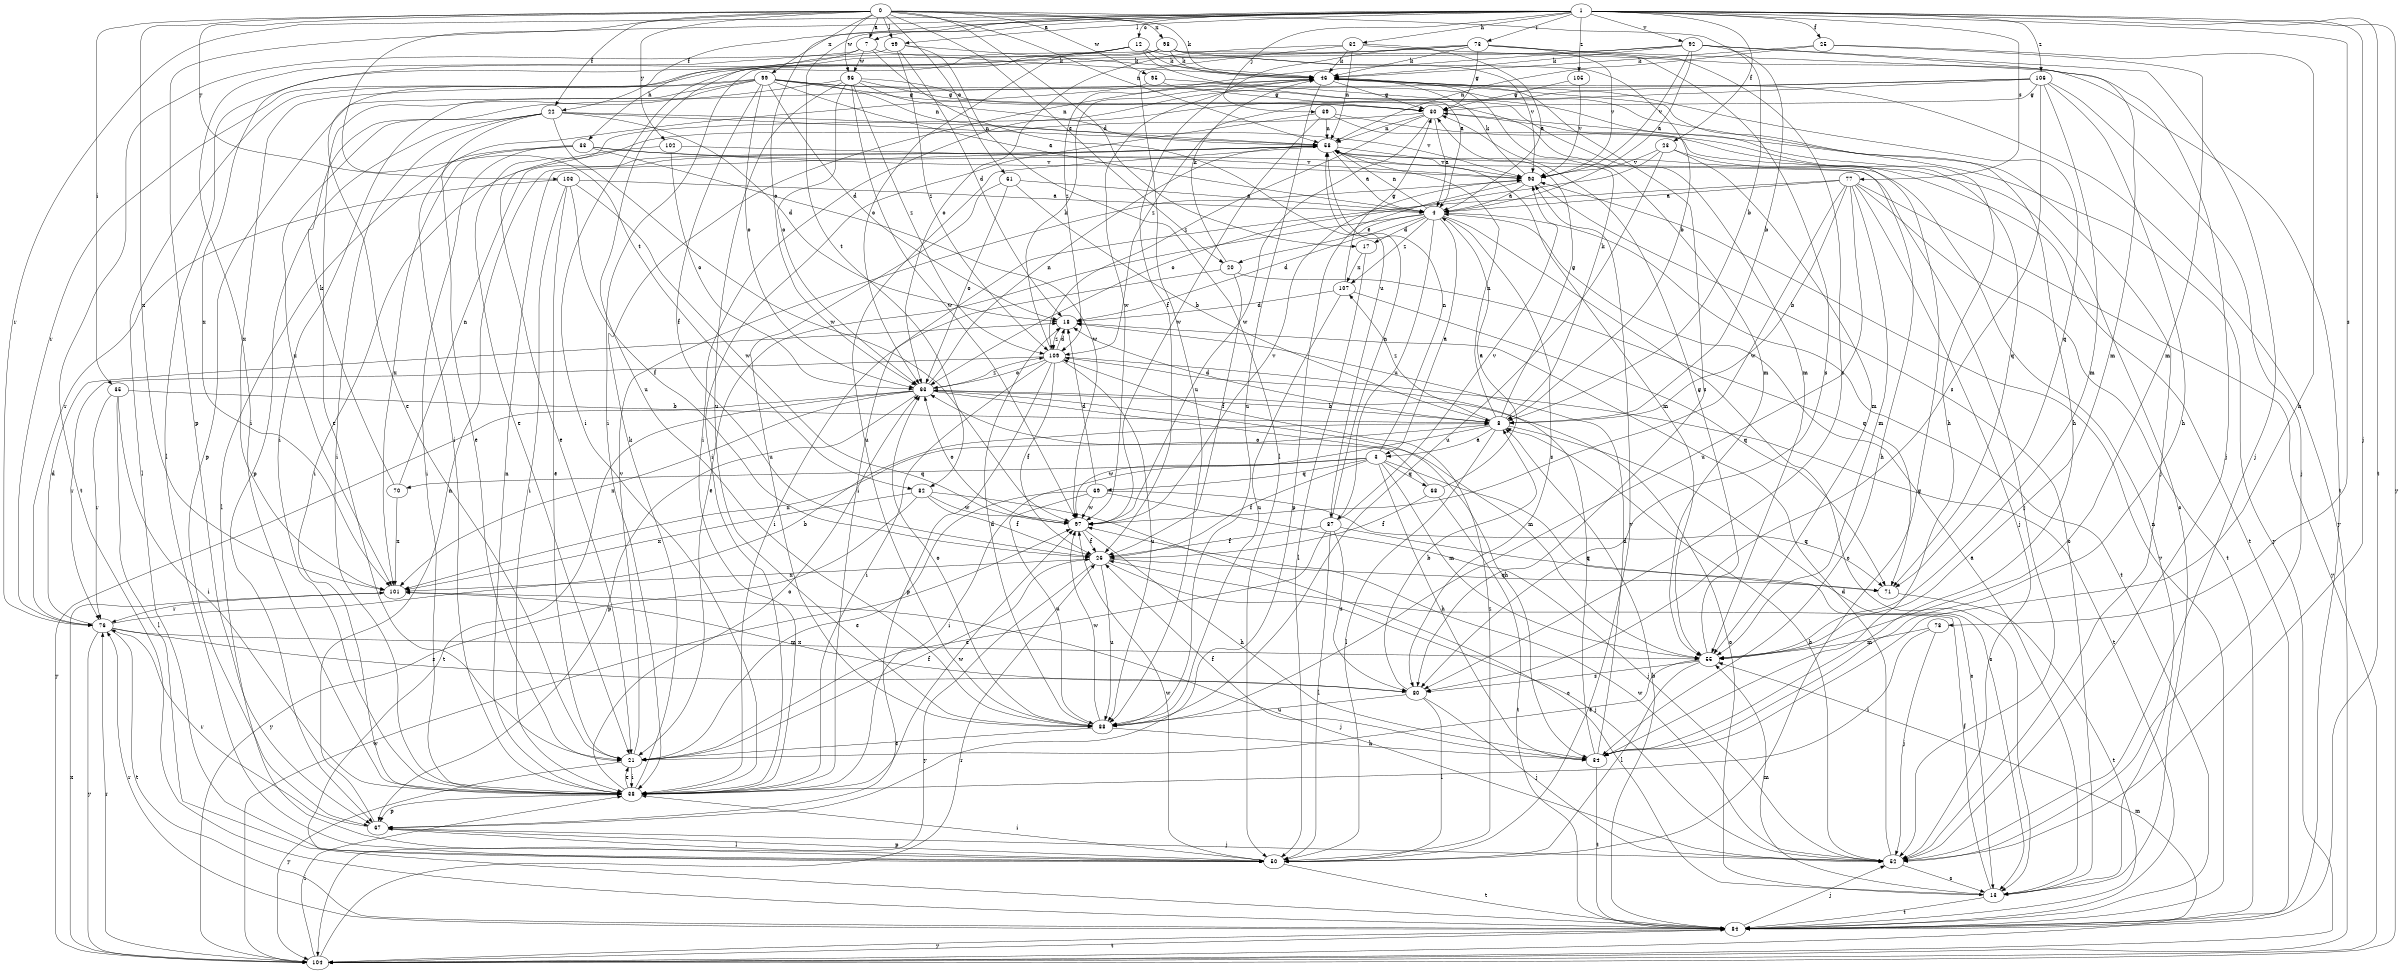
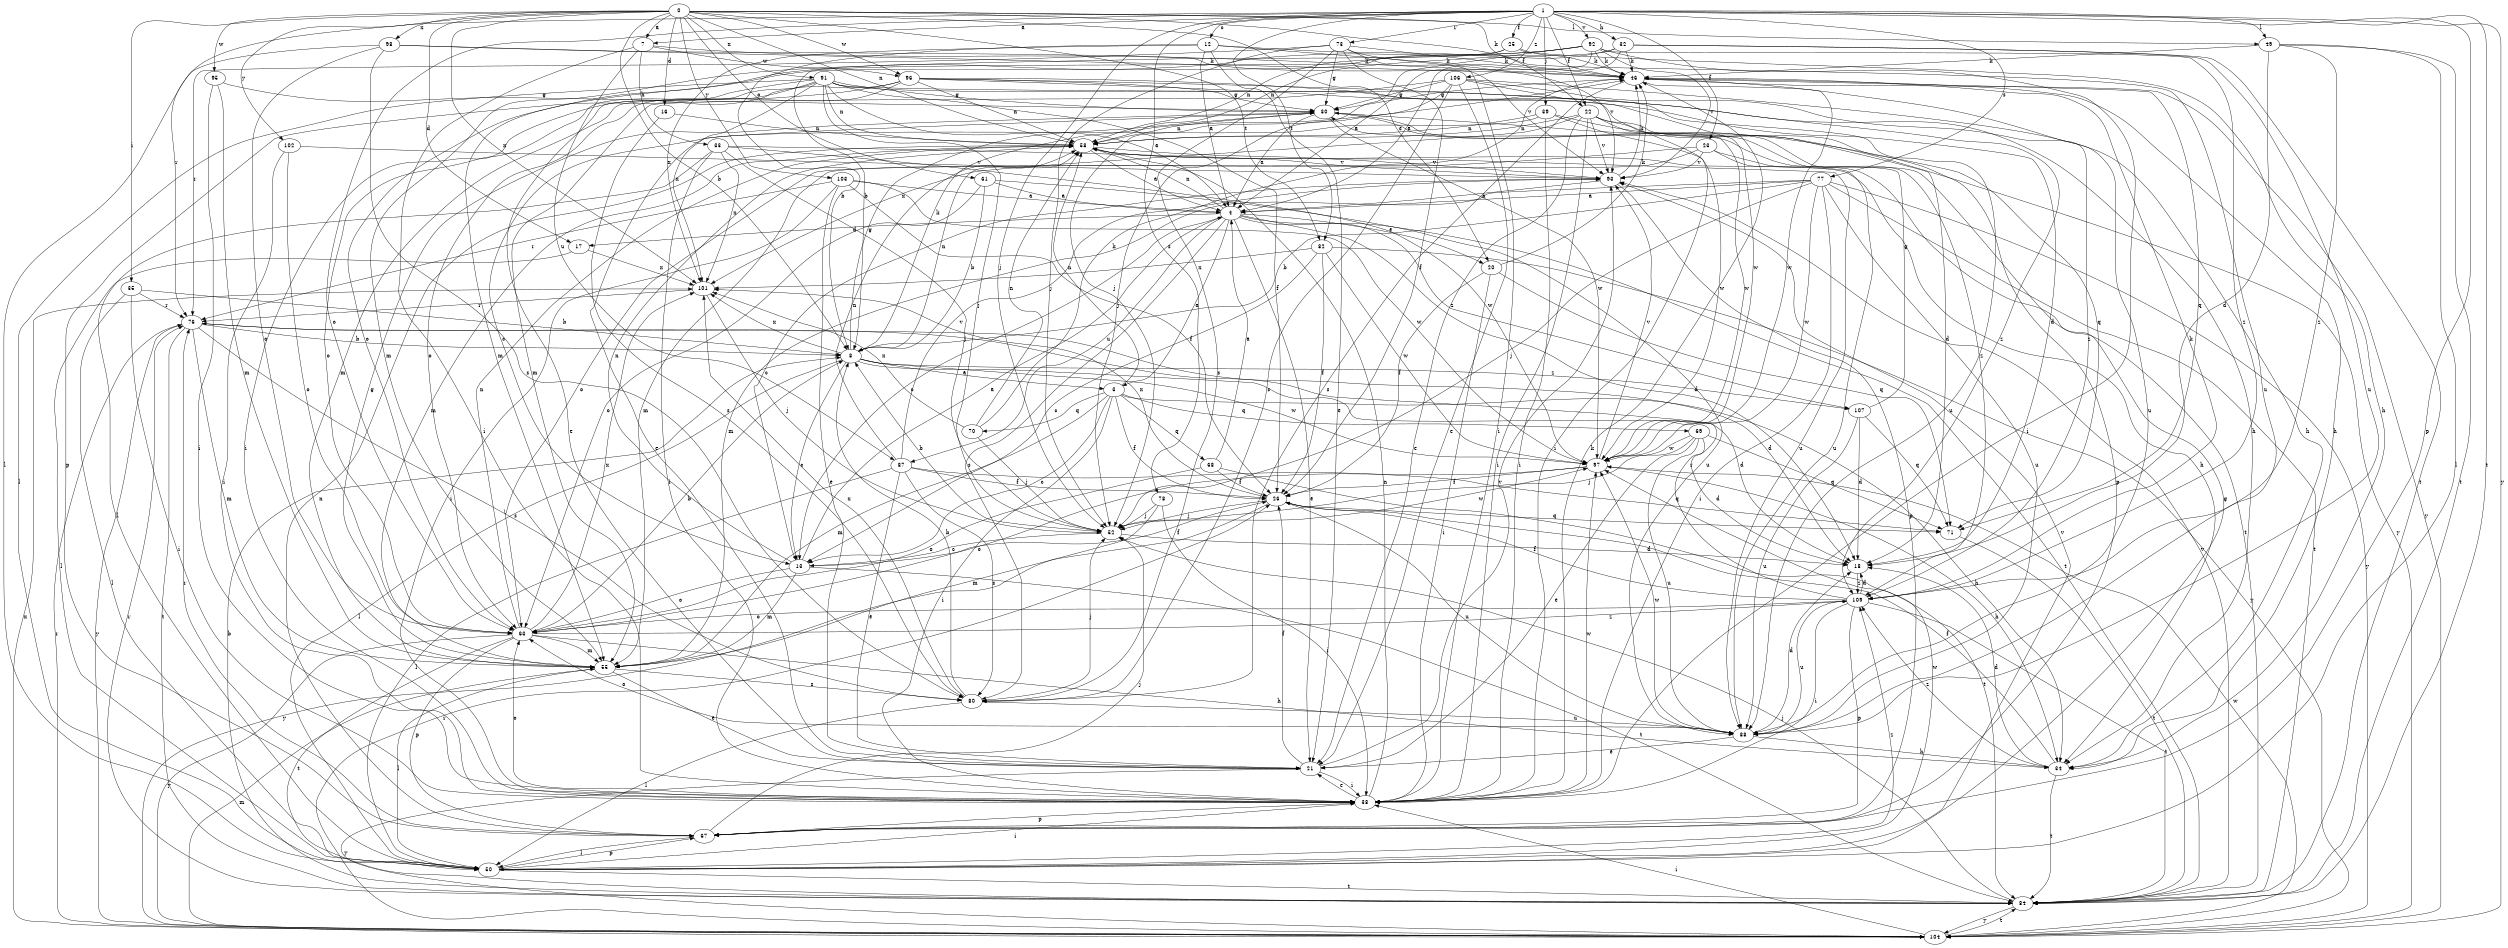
(765, 78) -> (824, 78)
(1579, 78) -> none
none -> (665, 112)
(1355, 265) -> (639, 267)
none -> (1033, 492)
